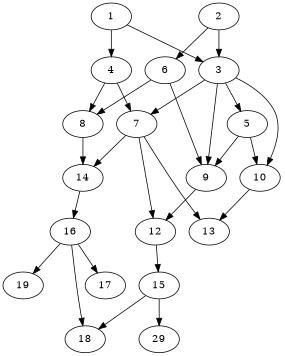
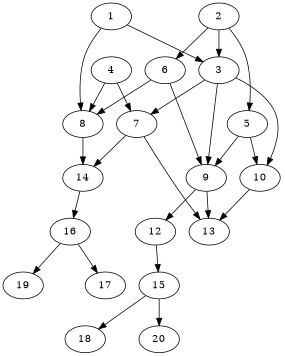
(111, 40) -> (83, 63)
(231, 94) -> (248, 63)
(145, 174) -> none
none -> (208, 201)
(76, 282) -> none
(159, 339) -> (159, 339)
